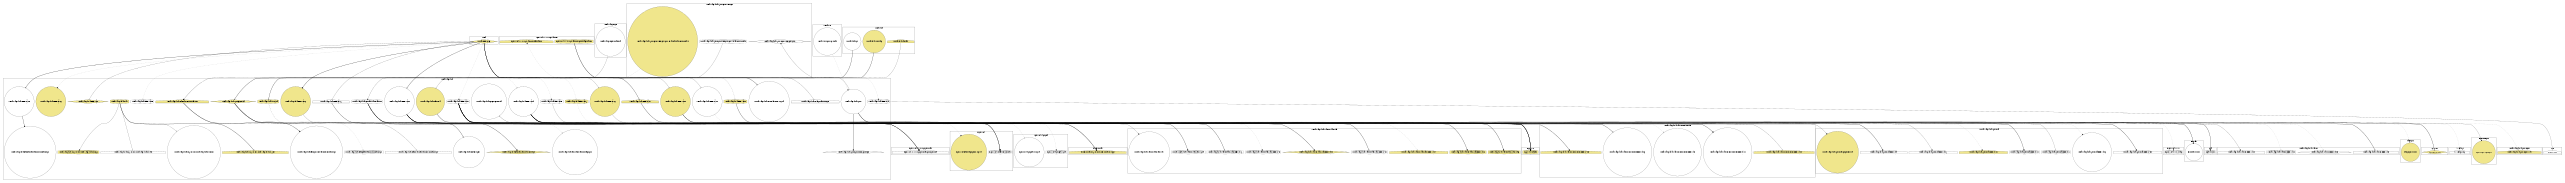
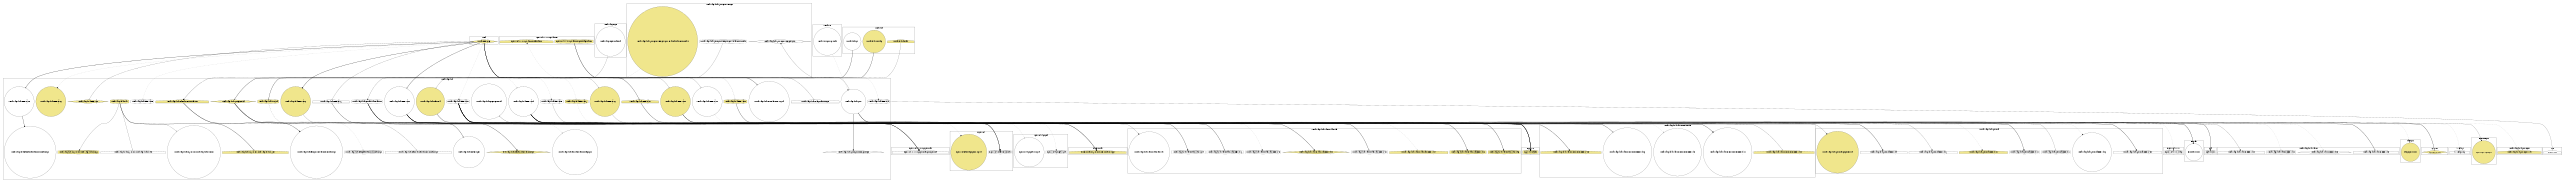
(519, 152) -> (519, 152)
(1188, 152) -> (1188, 152)
